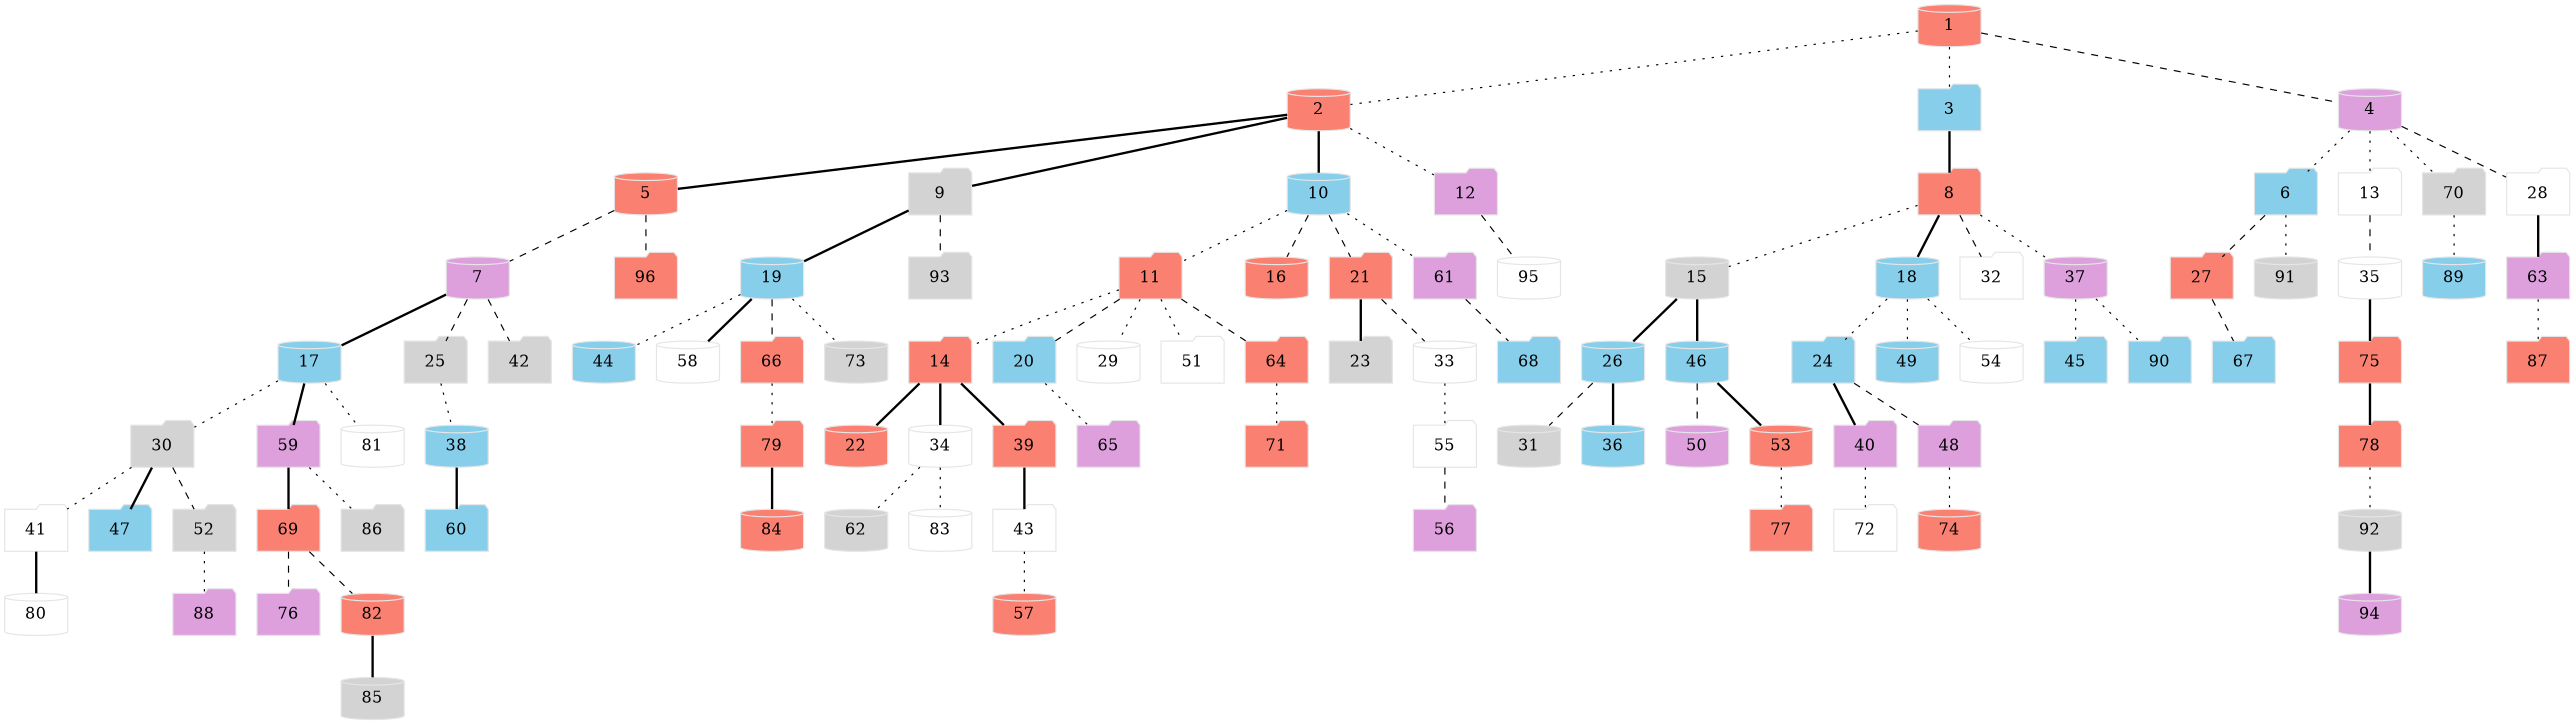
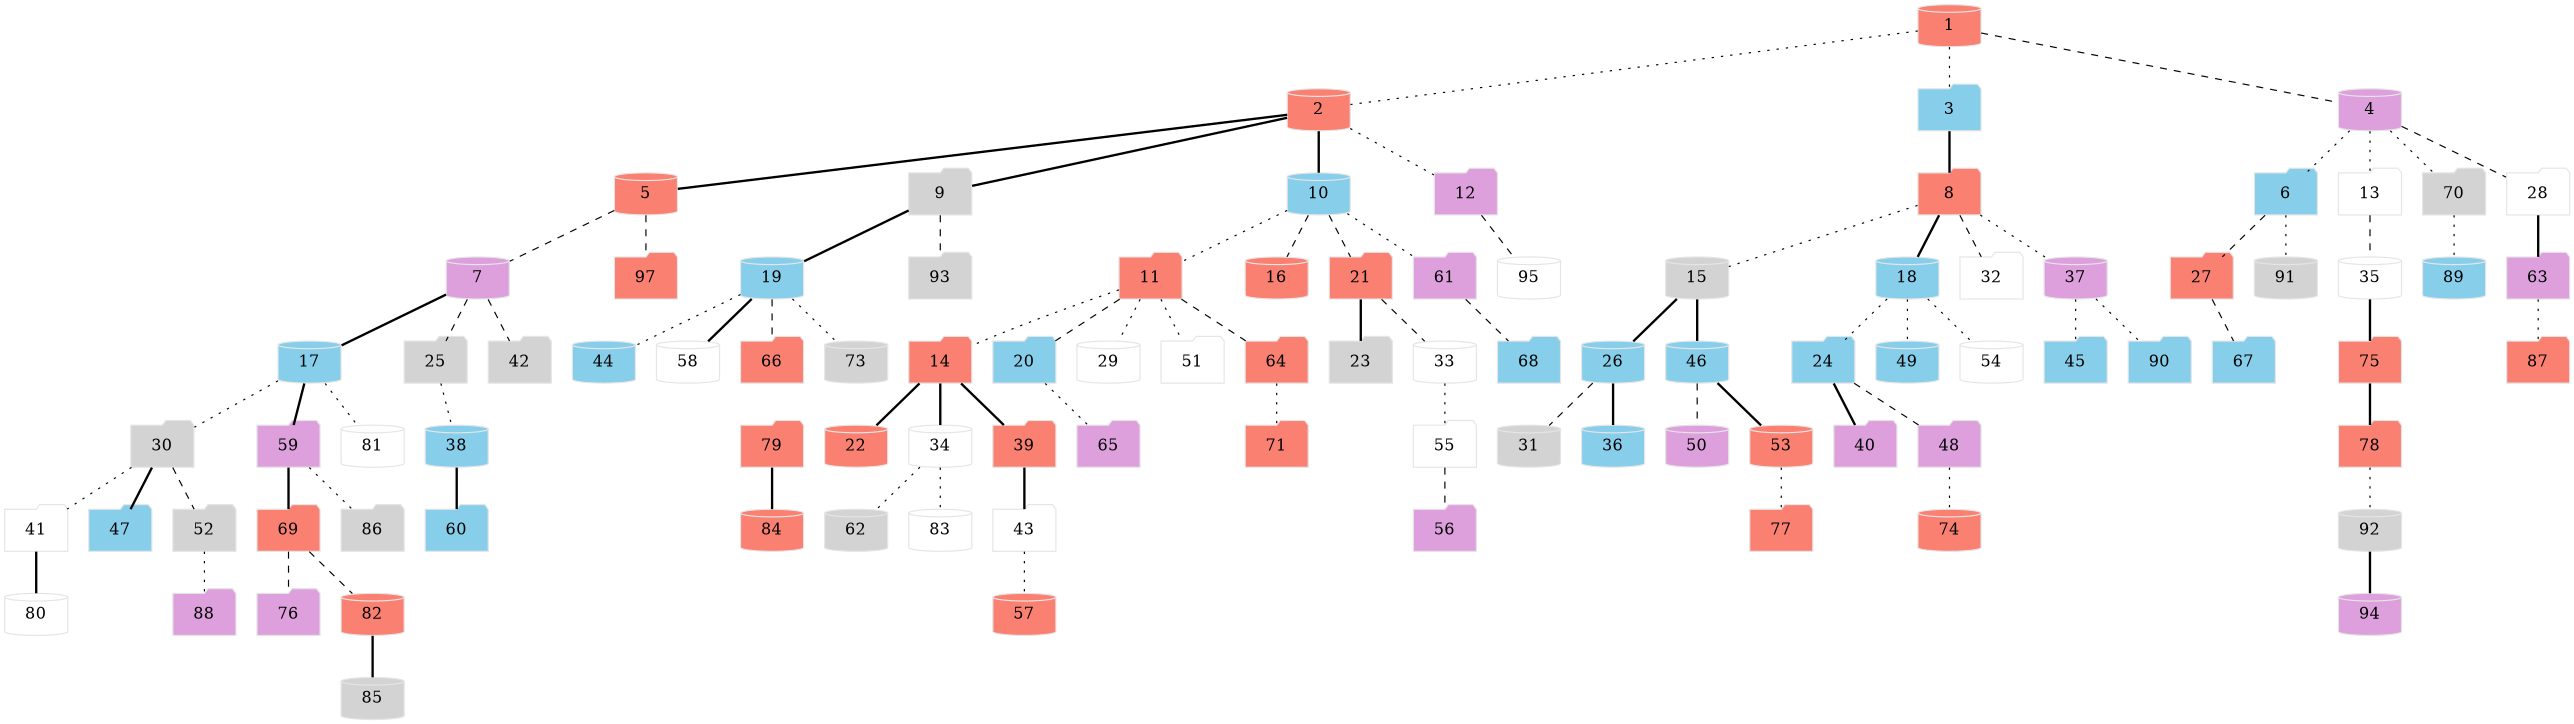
(646, 278) -> (646, 278)
(772, 404) -> none
(1865, 530) -> none
